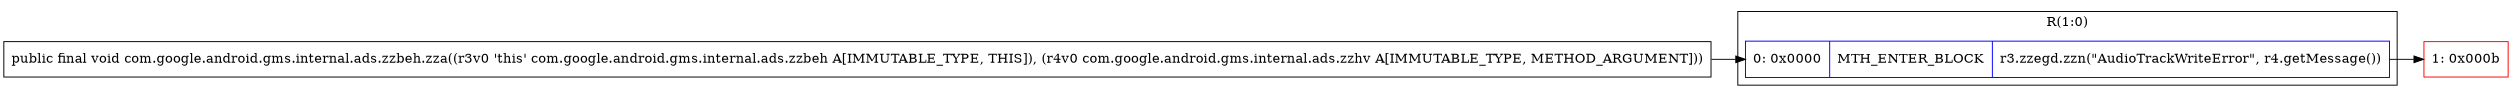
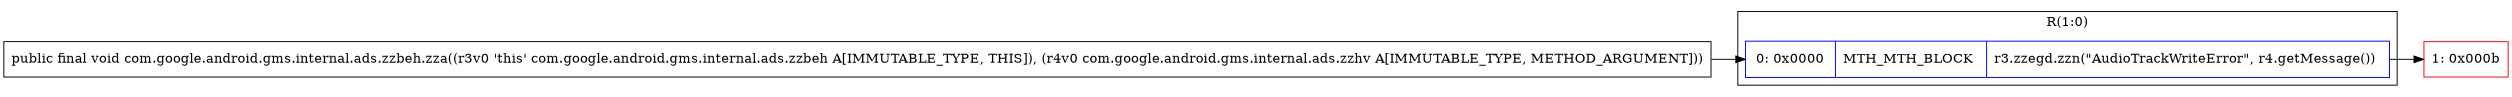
(1911, 59) -> (1908, 59)
